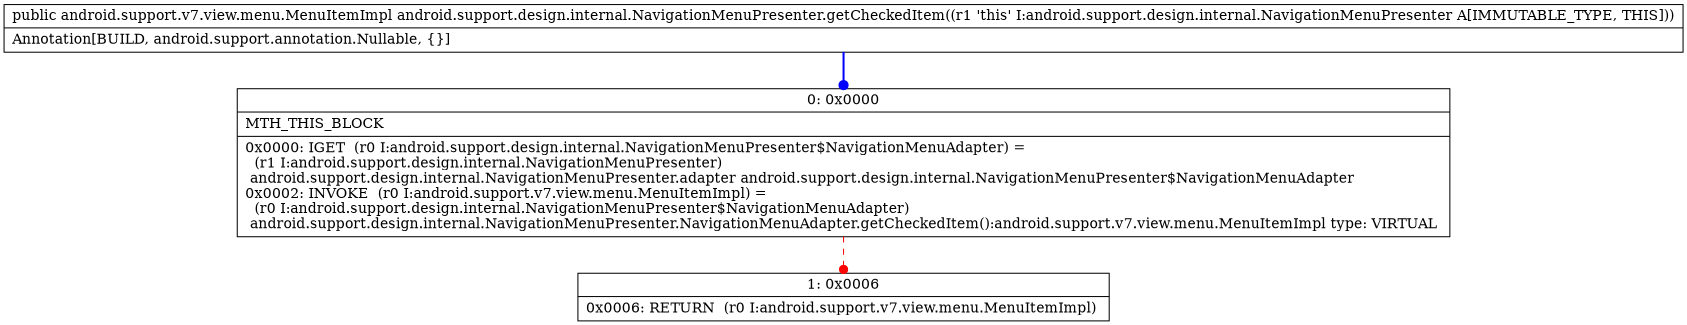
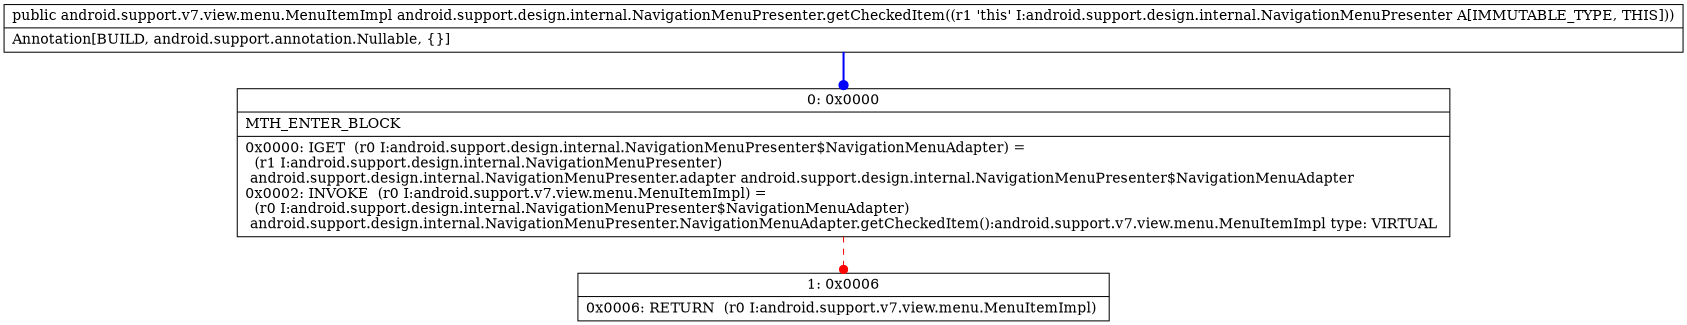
(315, 124) -> (323, 124)
